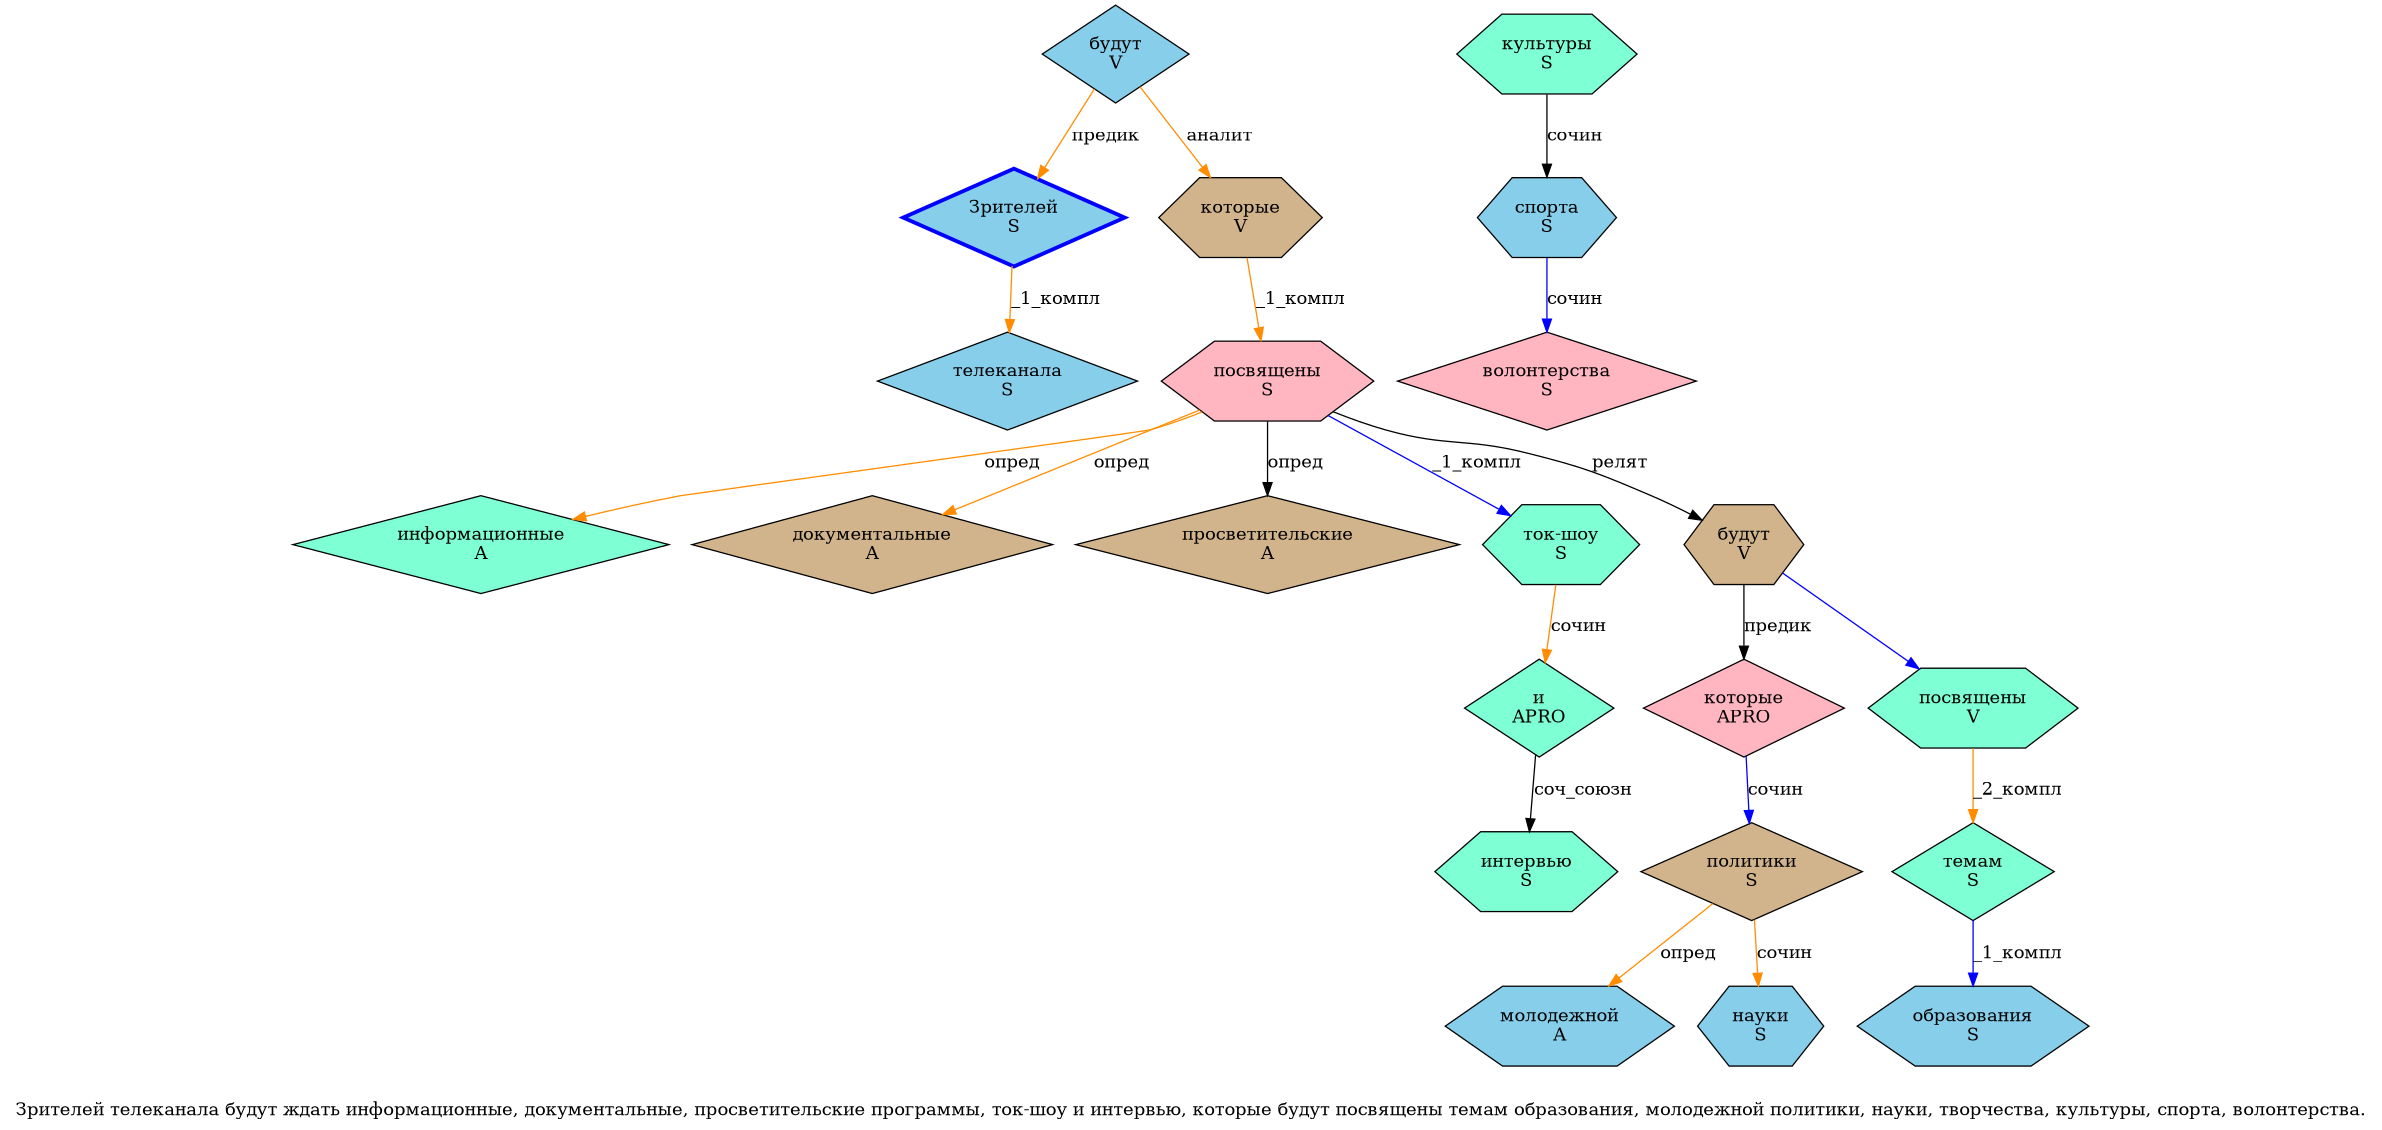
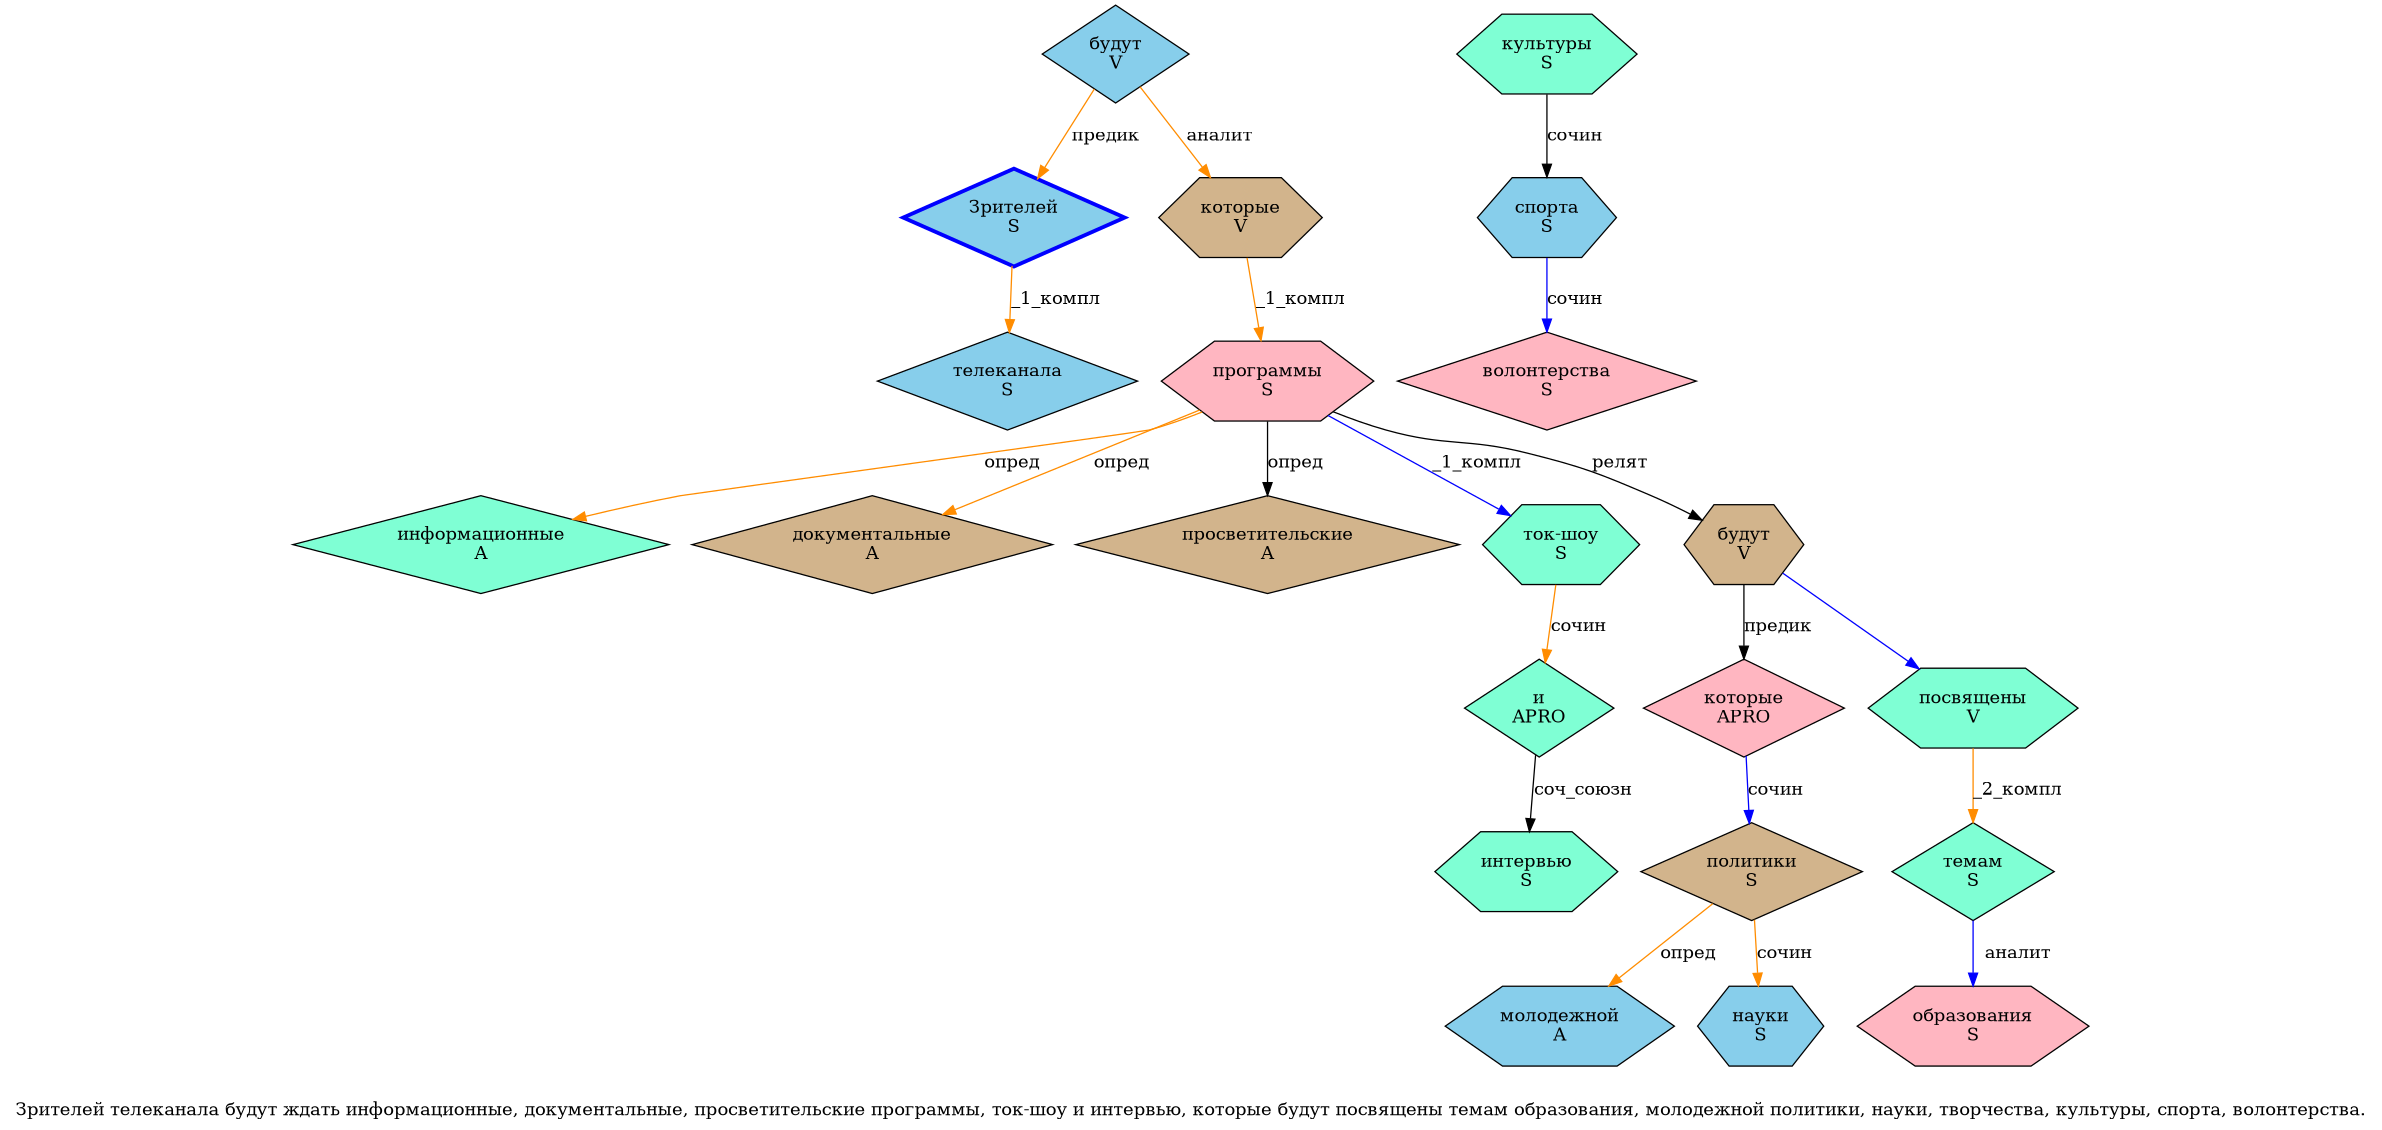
(1268, 381) -> (1268, 381)
(2018, 953) -> (2018, 953)
(1973, 1026) -> (1973, 1026)
